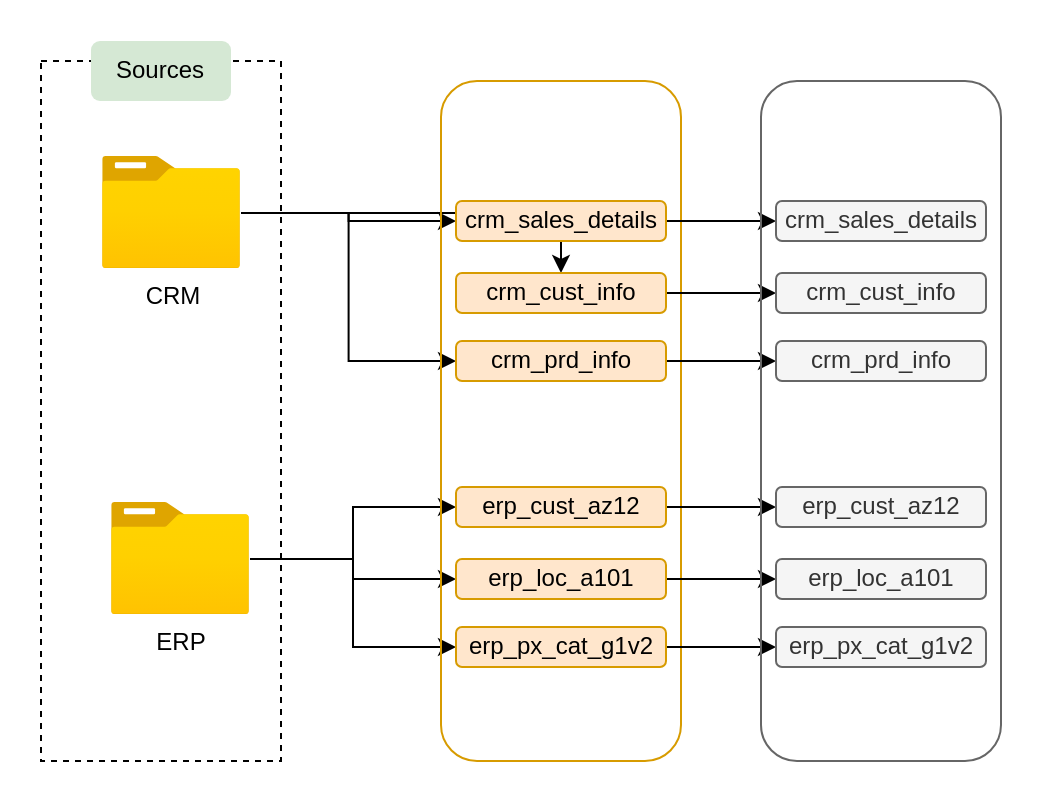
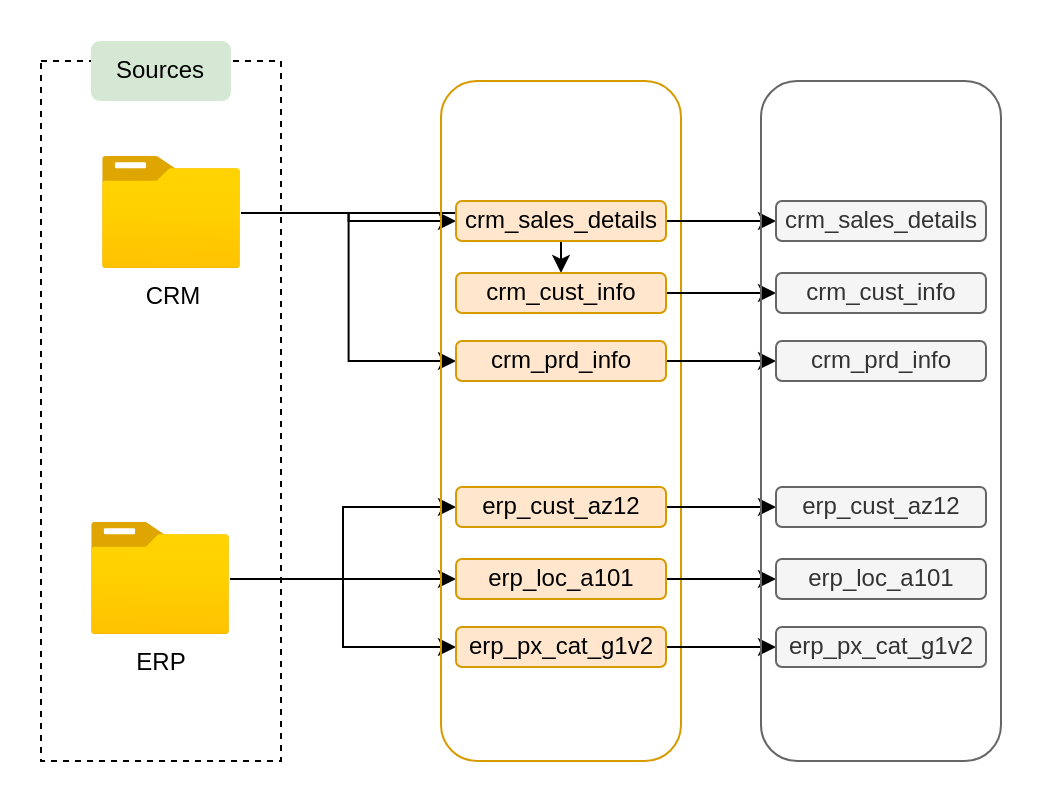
(181, 559) -> (161, 579)
